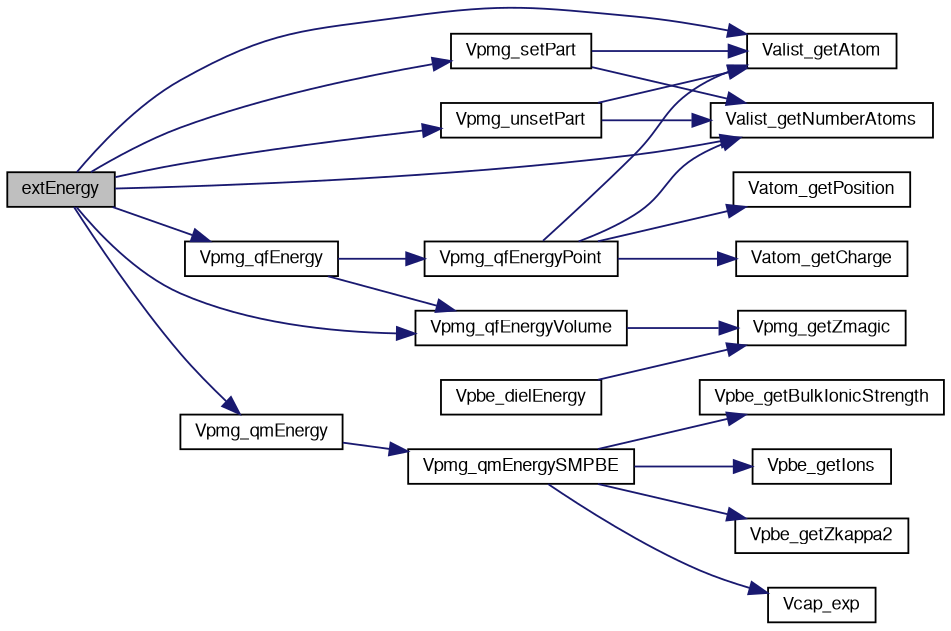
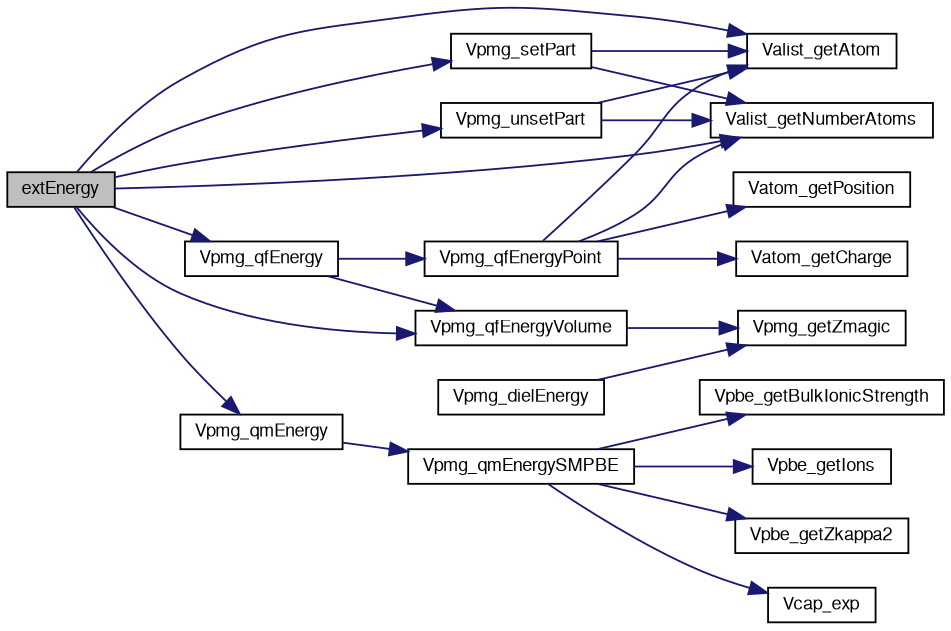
(521, 397) -> (521, 397)
